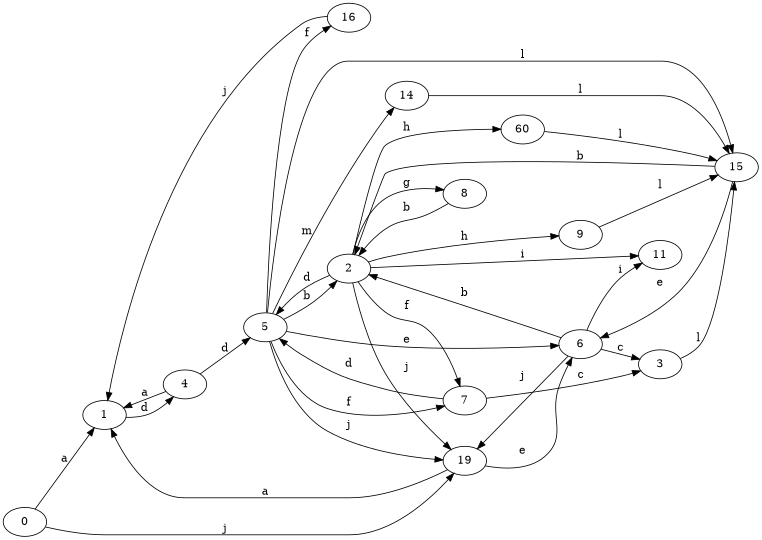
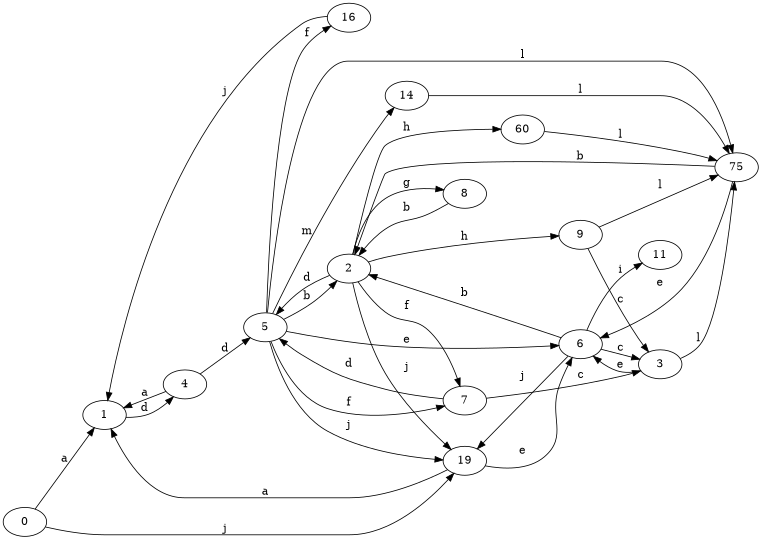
(737, 167) -> (737, 167)
(501, 262) -> none
none -> (614, 298)
none -> (619, 371)
